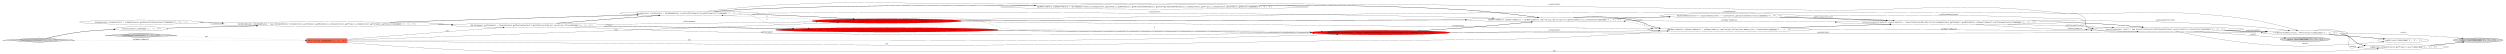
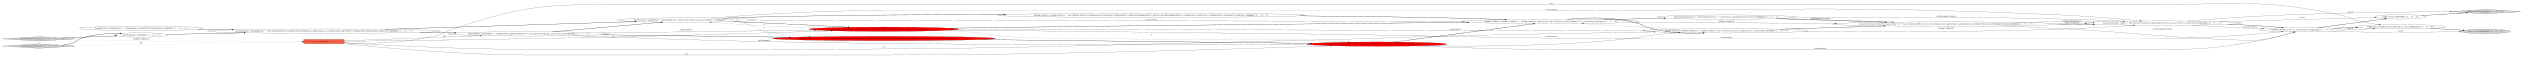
none -> (2444, 14)
none -> (90, 36)
(2305, 39) -> (2486, 12)
